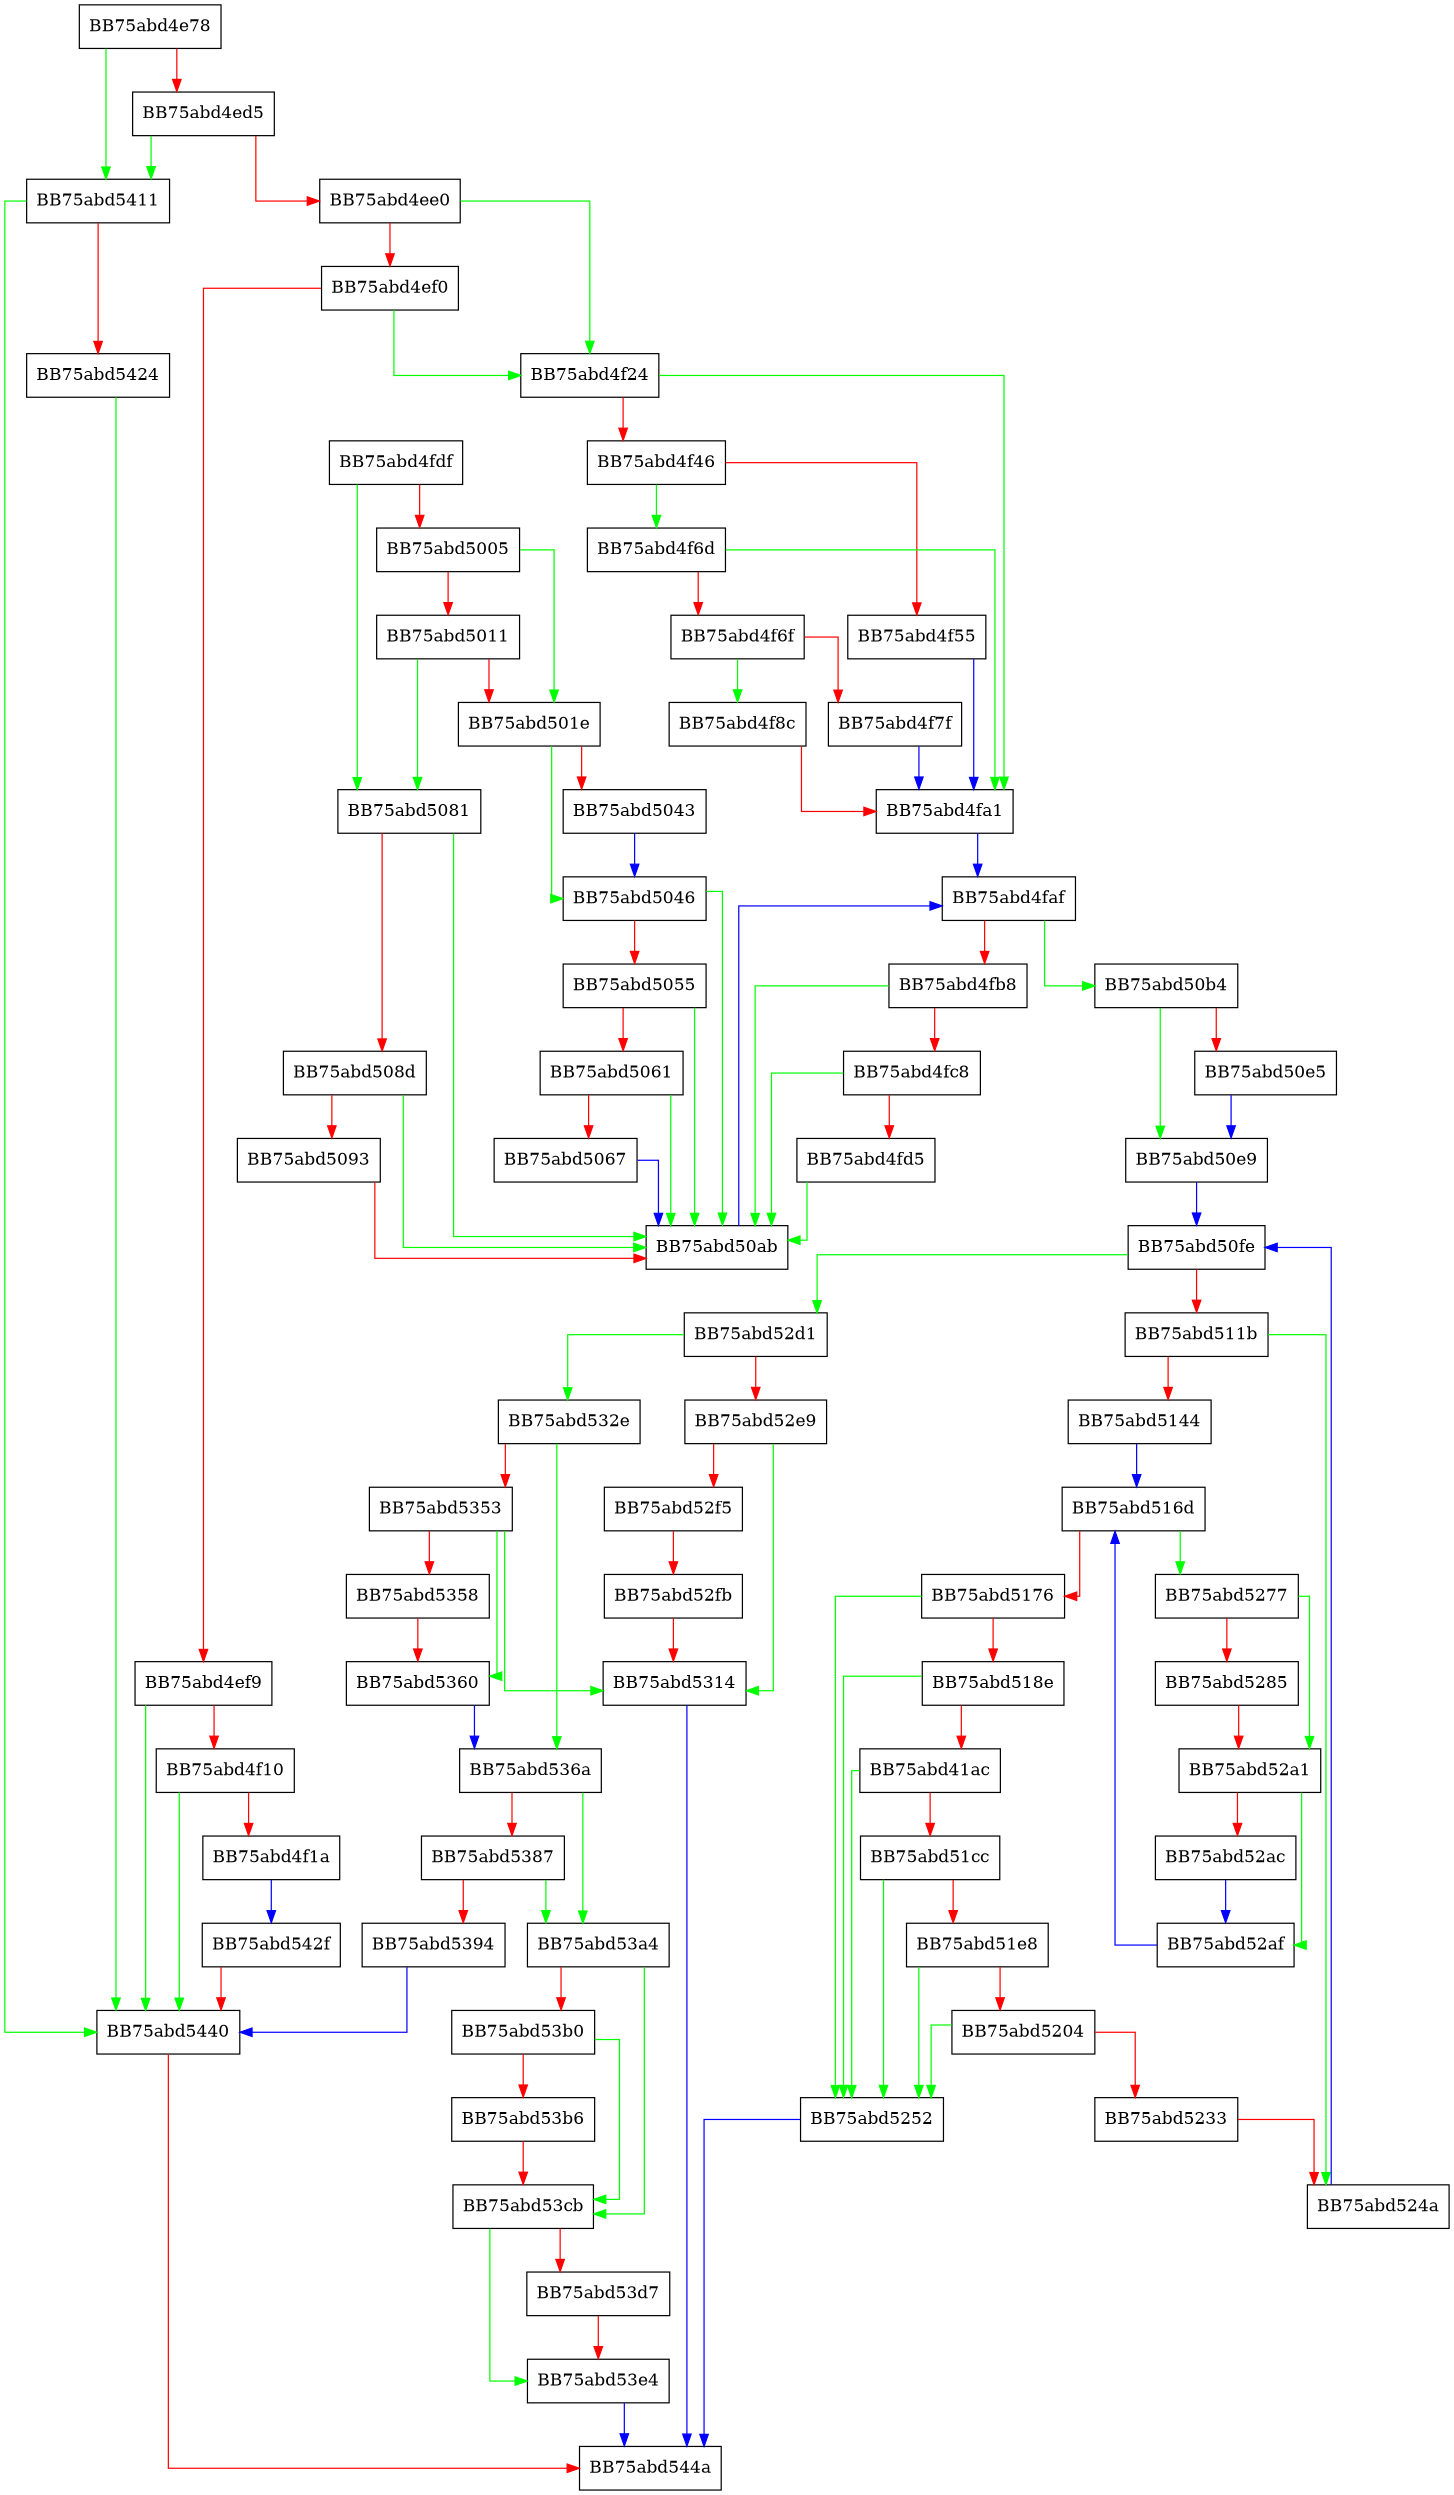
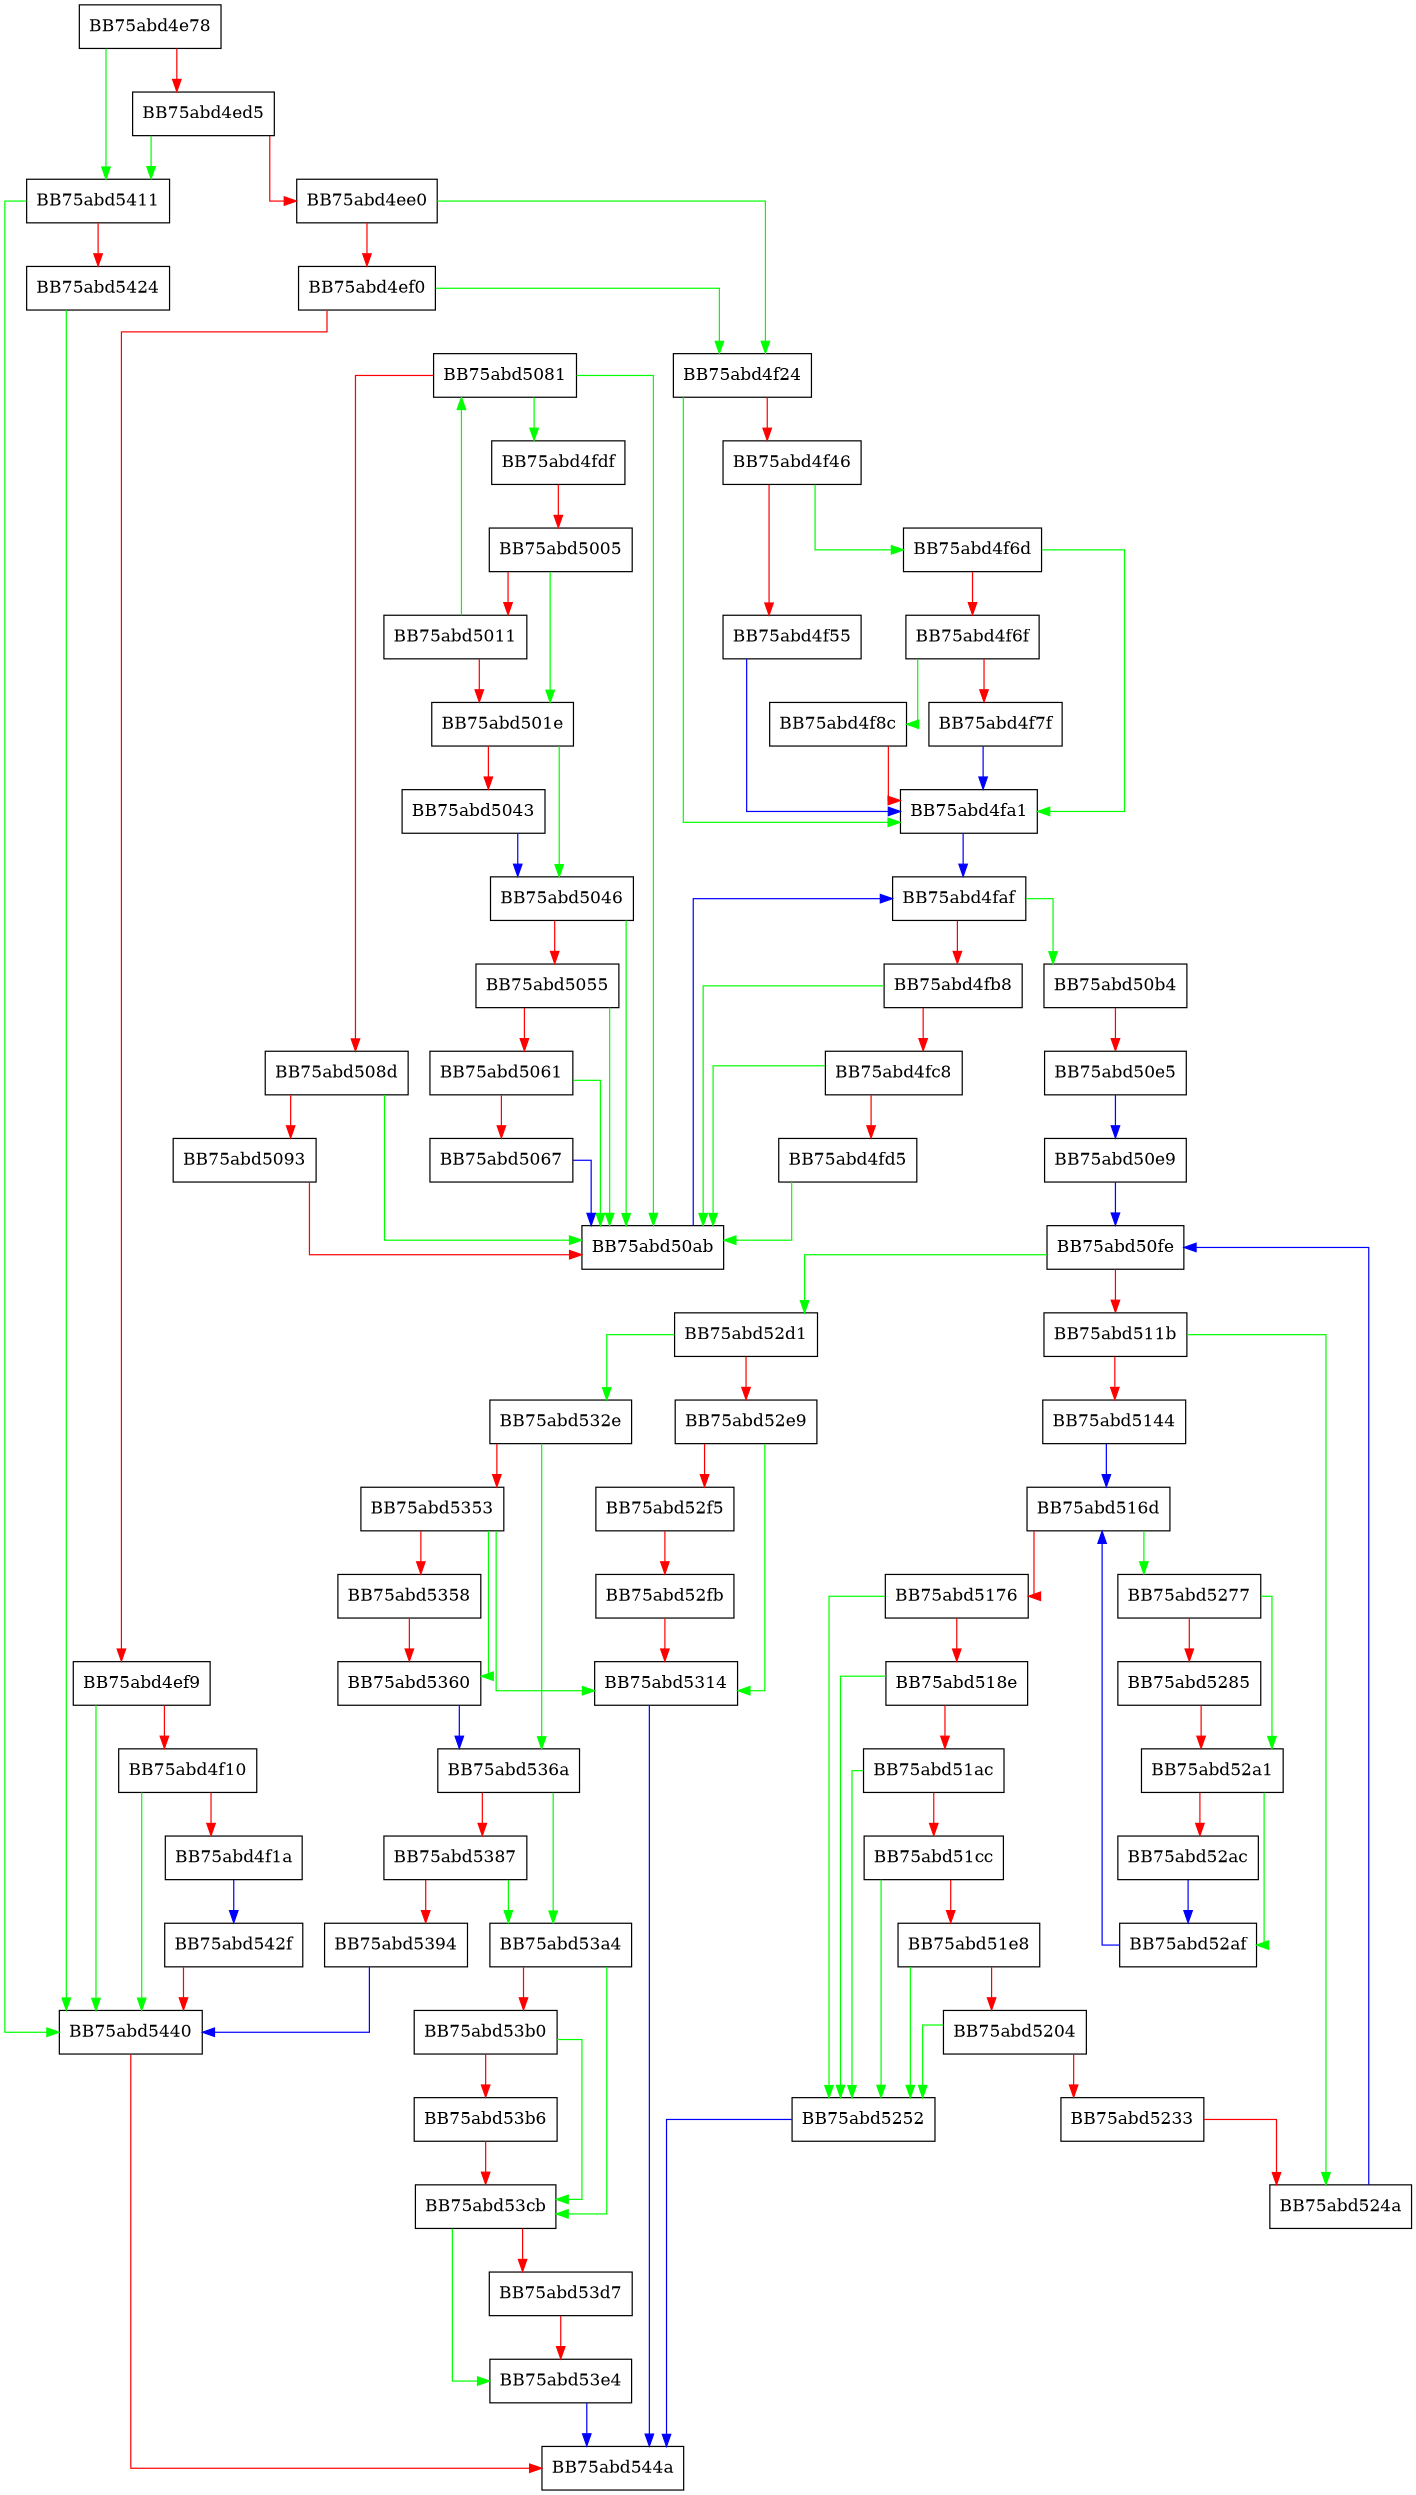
(357, 631) -> (534, 413)
(1160, 1067) -> none
(930, 1771) -> (934, 1771)
